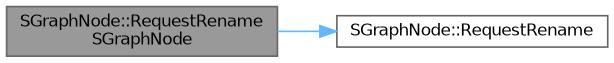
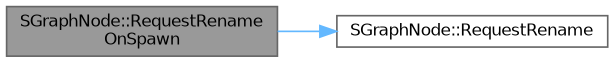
(142, 31) -> (142, 31)
